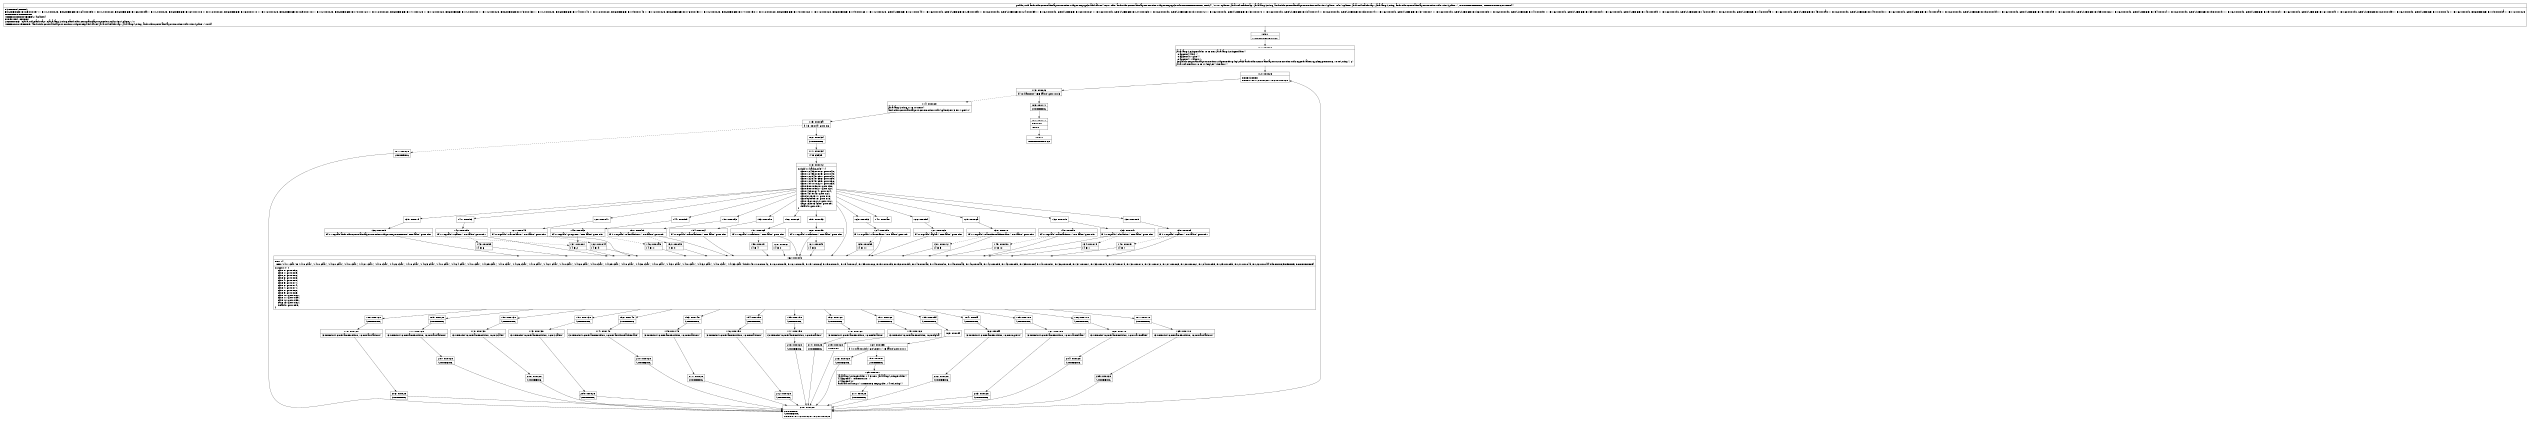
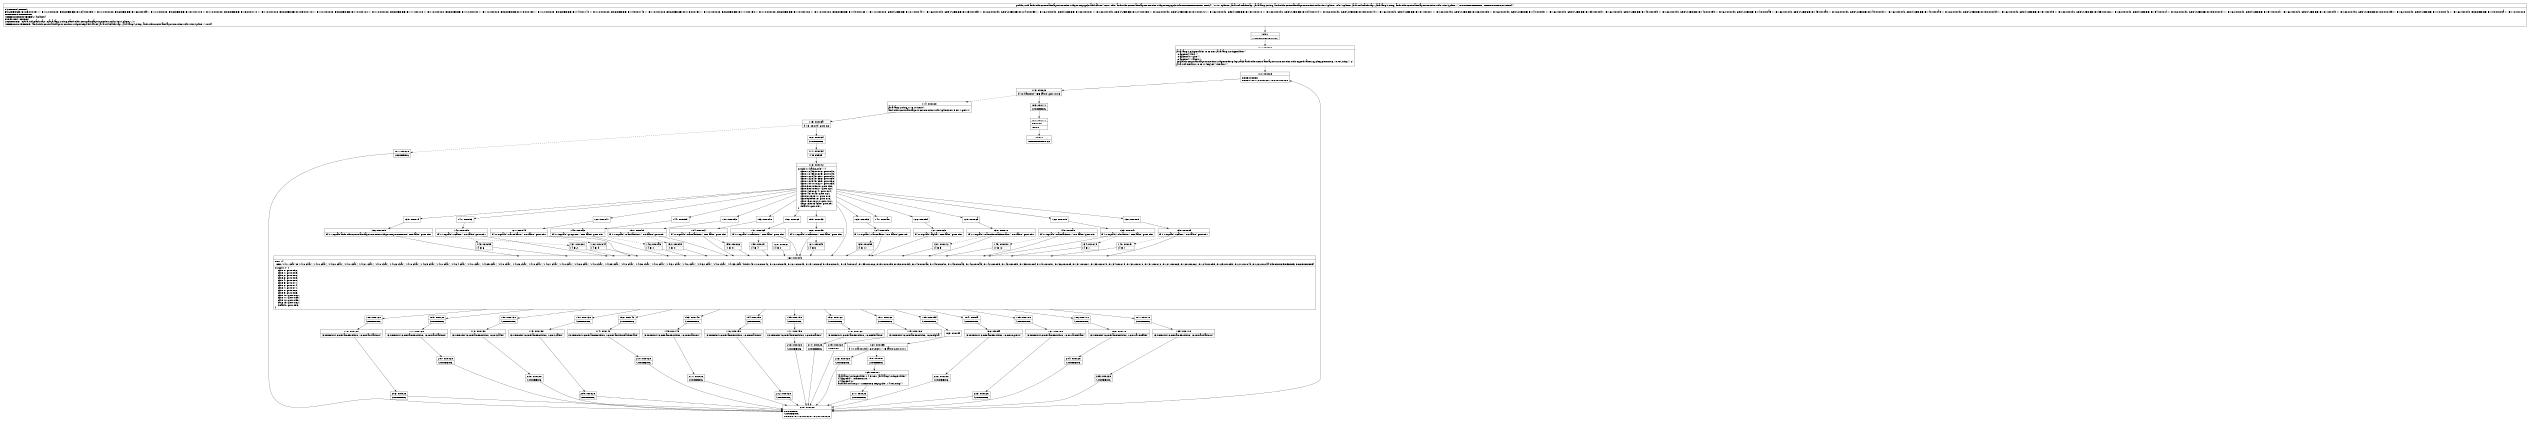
(578, 239) -> (630, 246)
none -> (733, 246)
